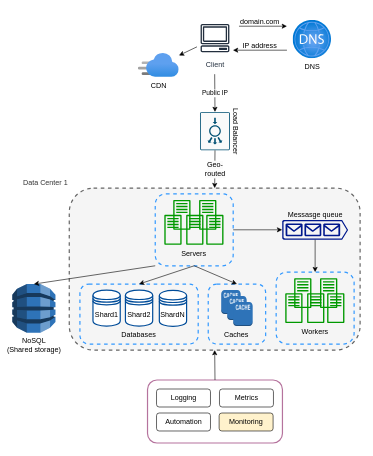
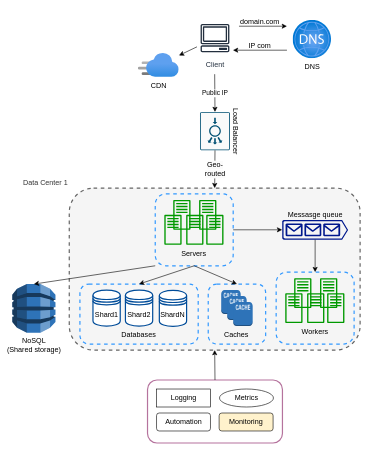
(260, 46) -> (260, 46)
(184, 398) -> (184, 398)
(247, 398) -> (247, 398)
